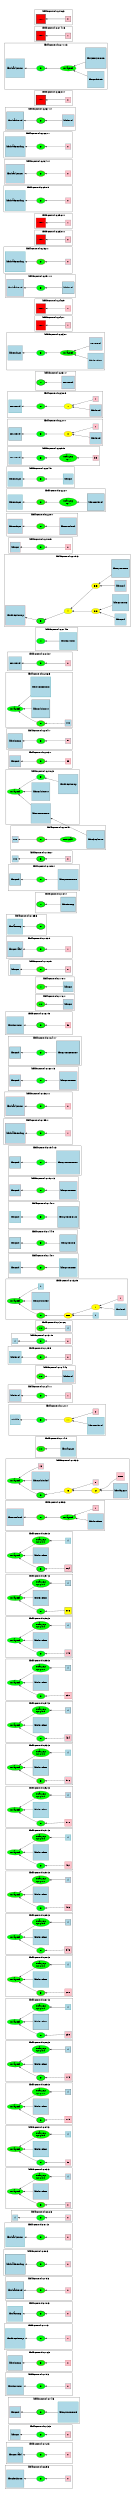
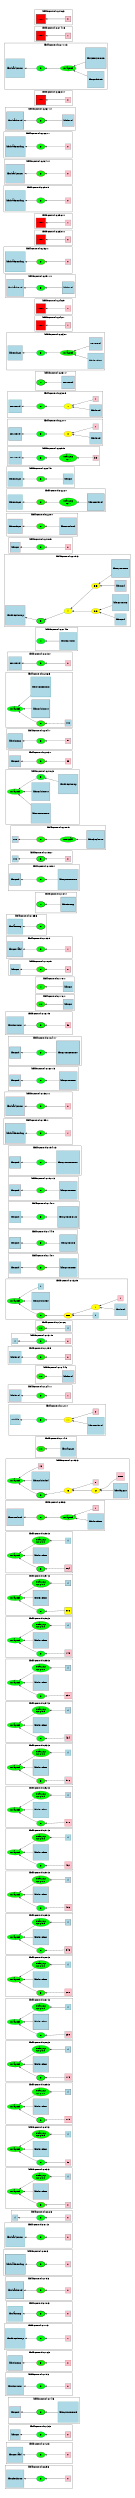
(69, 827) -> (82, 839)
